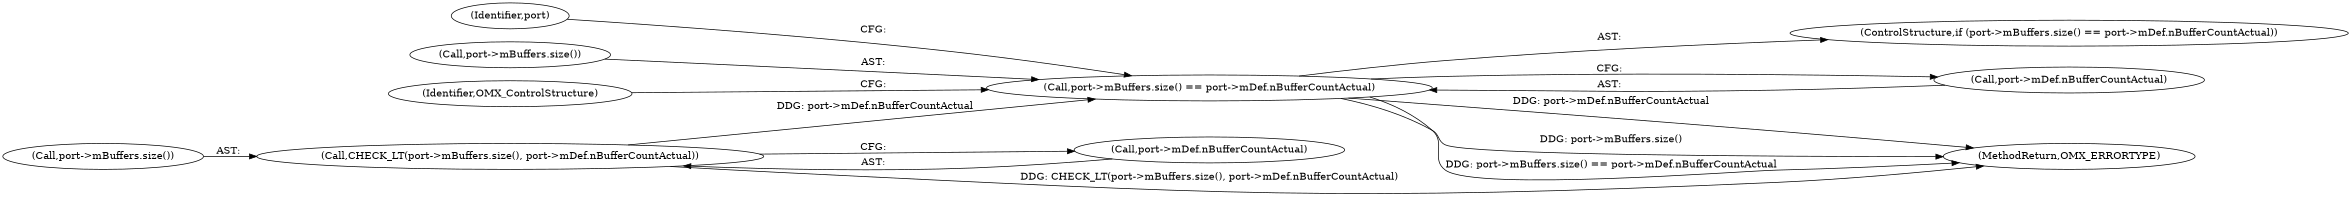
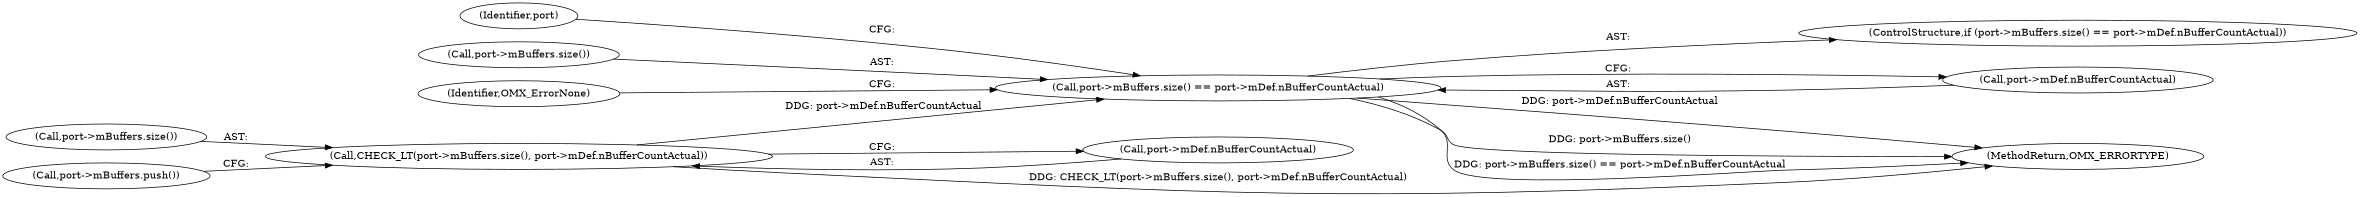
(510, 94) -> (519, 94)
none -> (106, 176)
